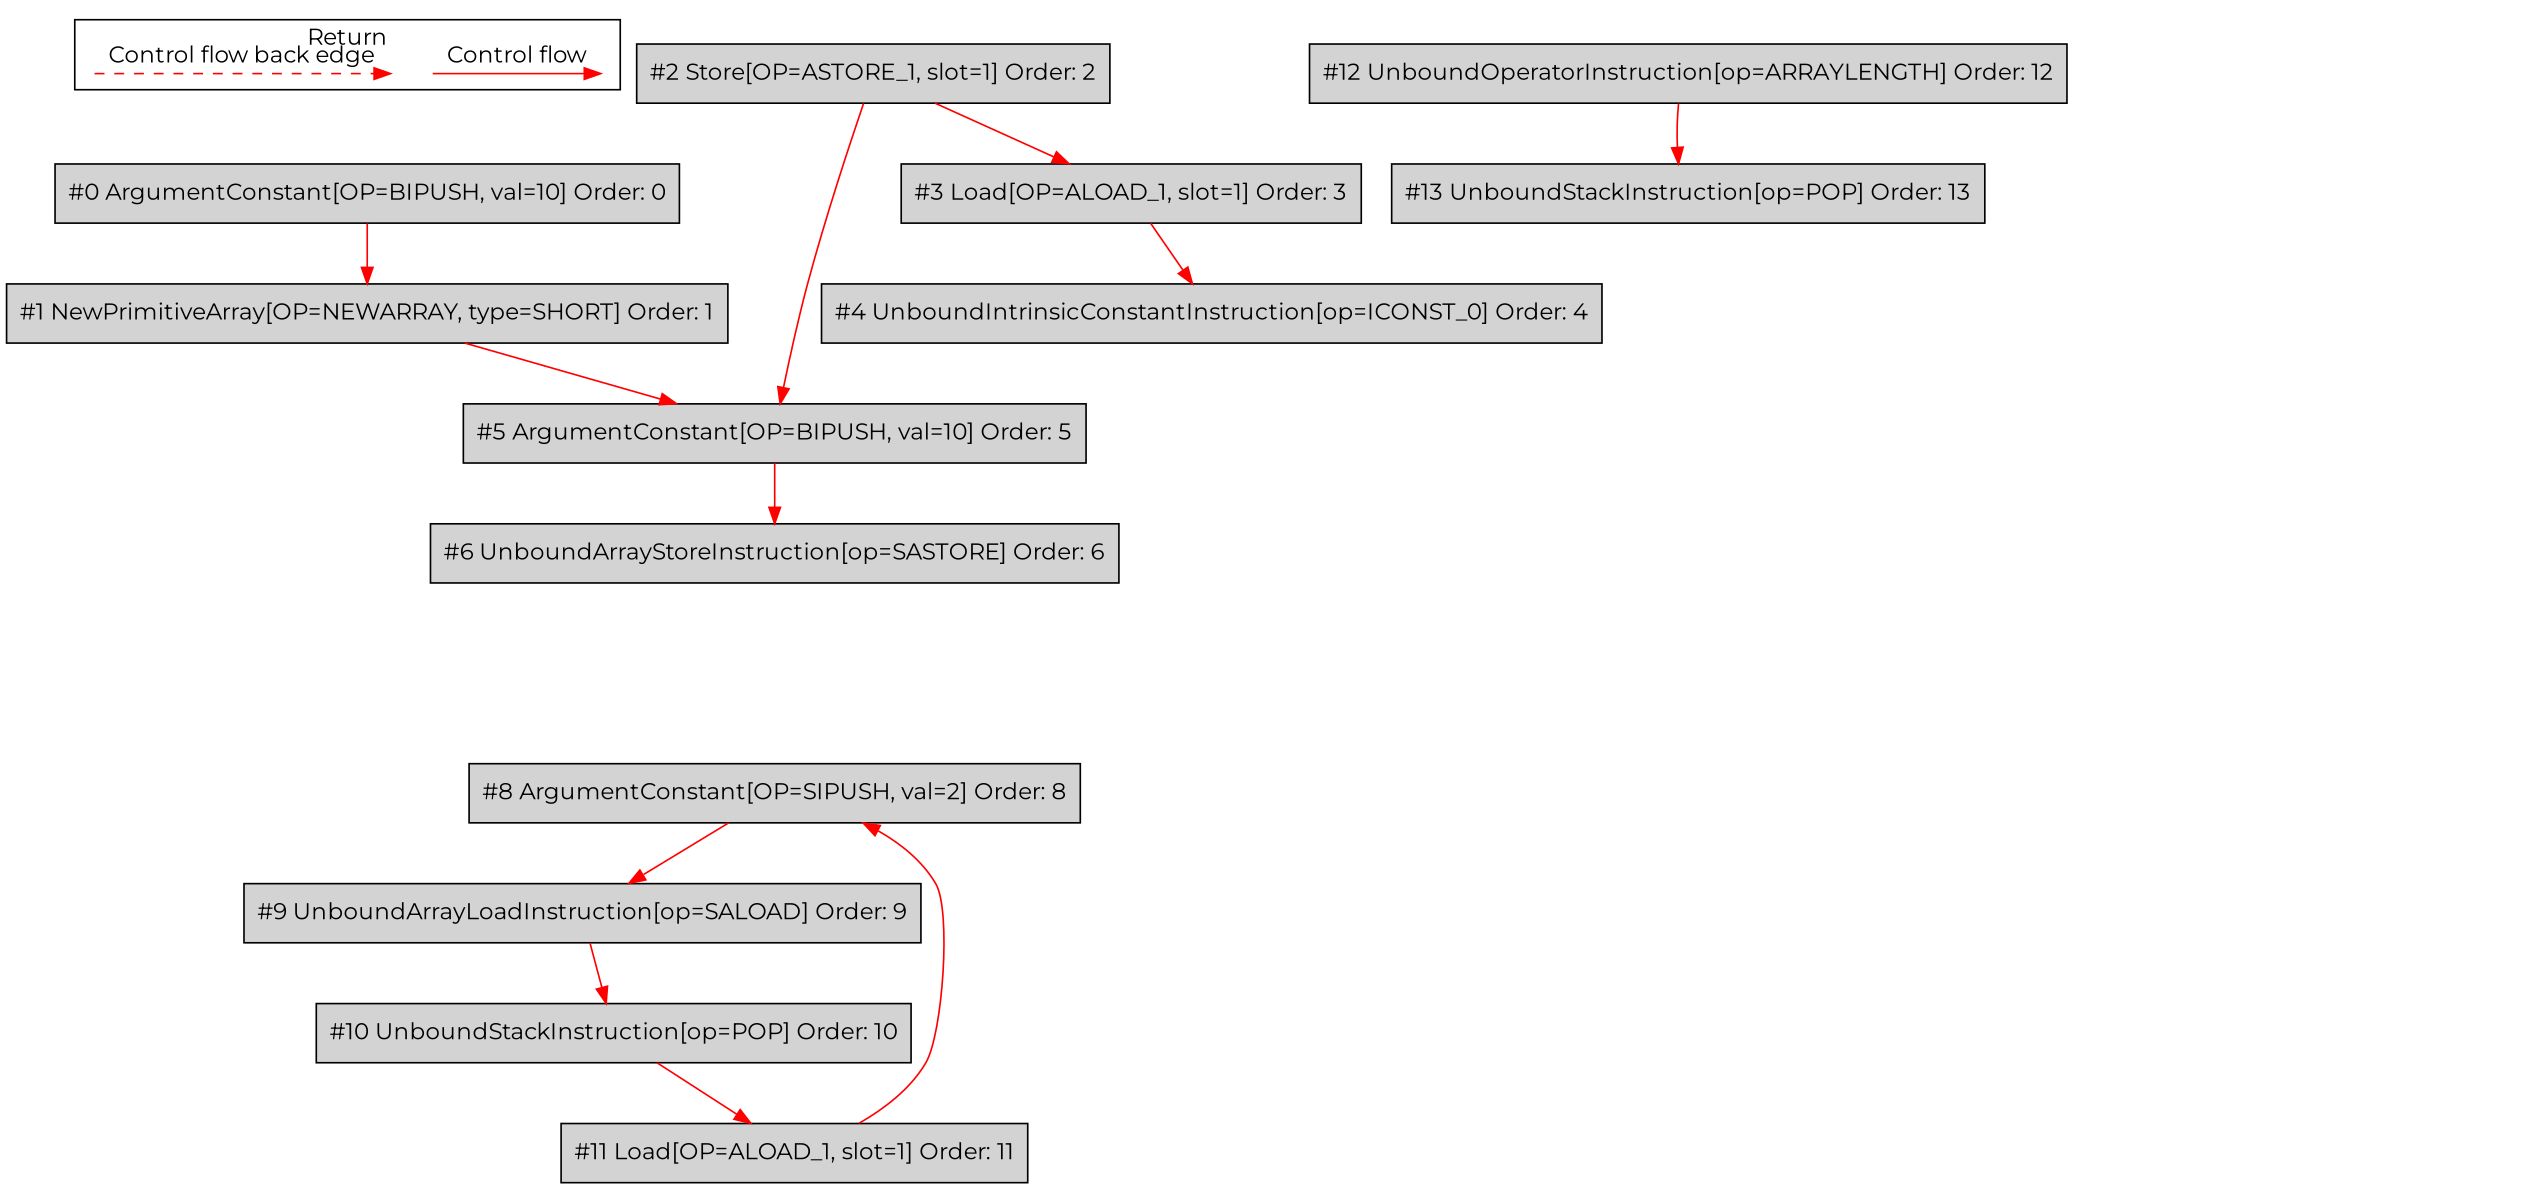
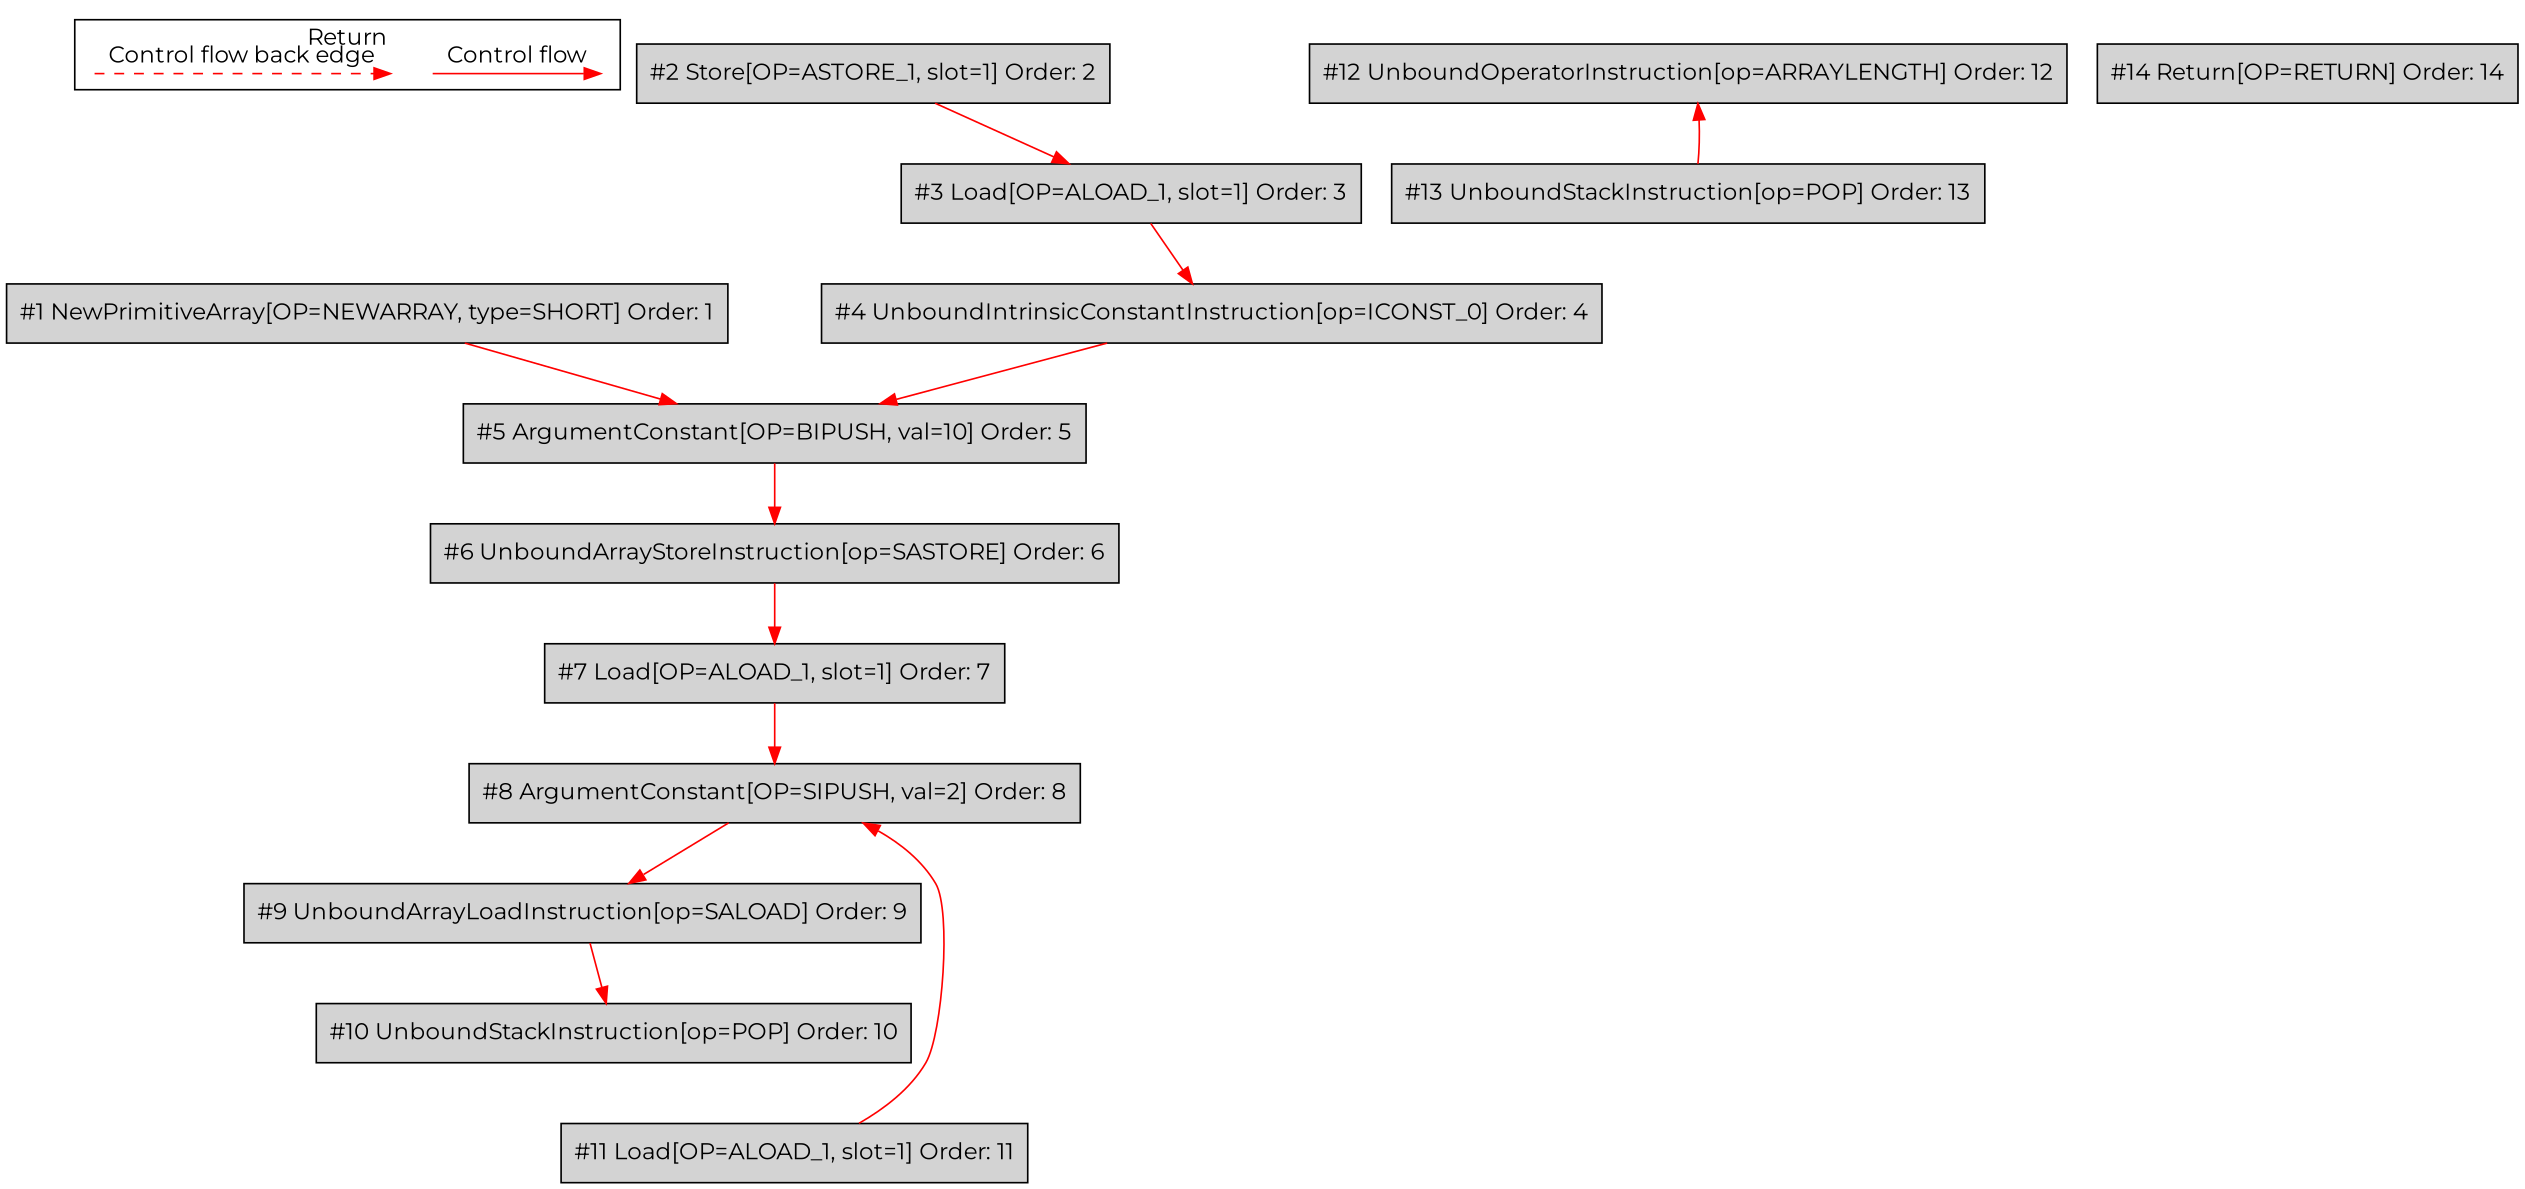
none -> (2308, 74)
(1677, 125) -> (1699, 142)
(367, 194) -> none
(819, 244) -> (1002, 371)
none -> (775, 673)
(697, 1089) -> none
